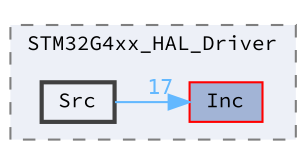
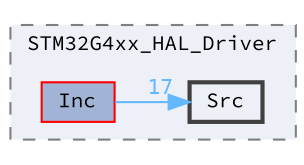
(142, 102) -> (142, 102)
